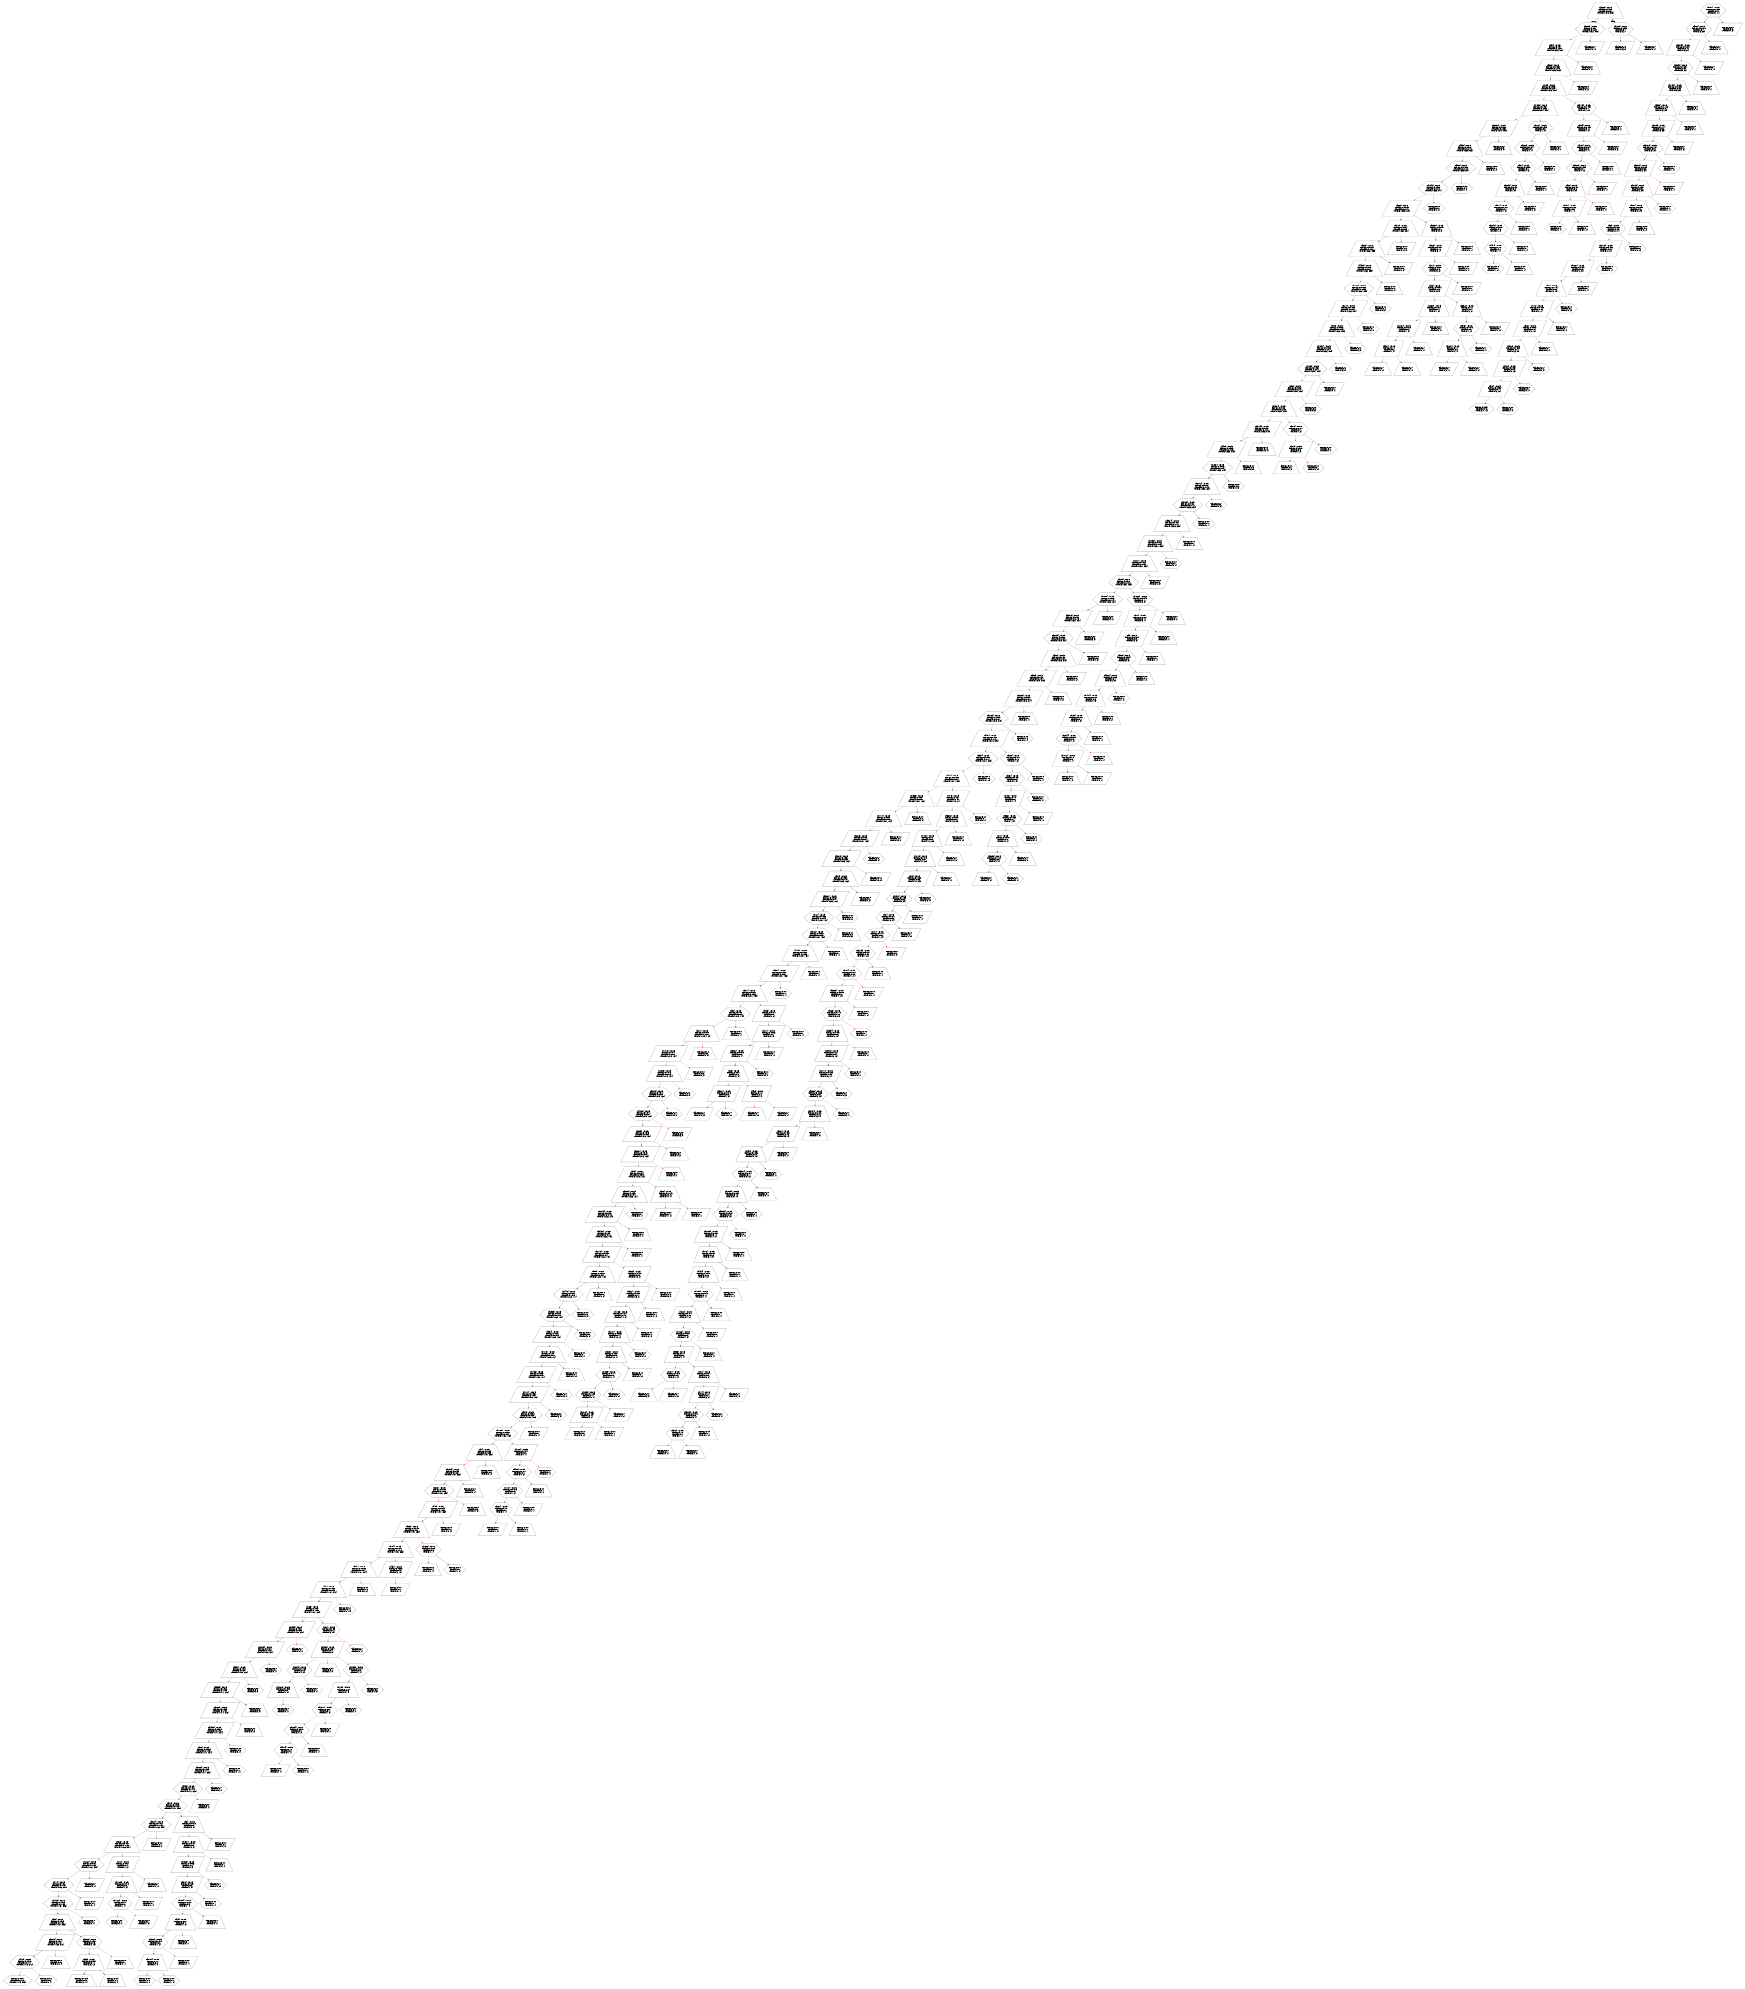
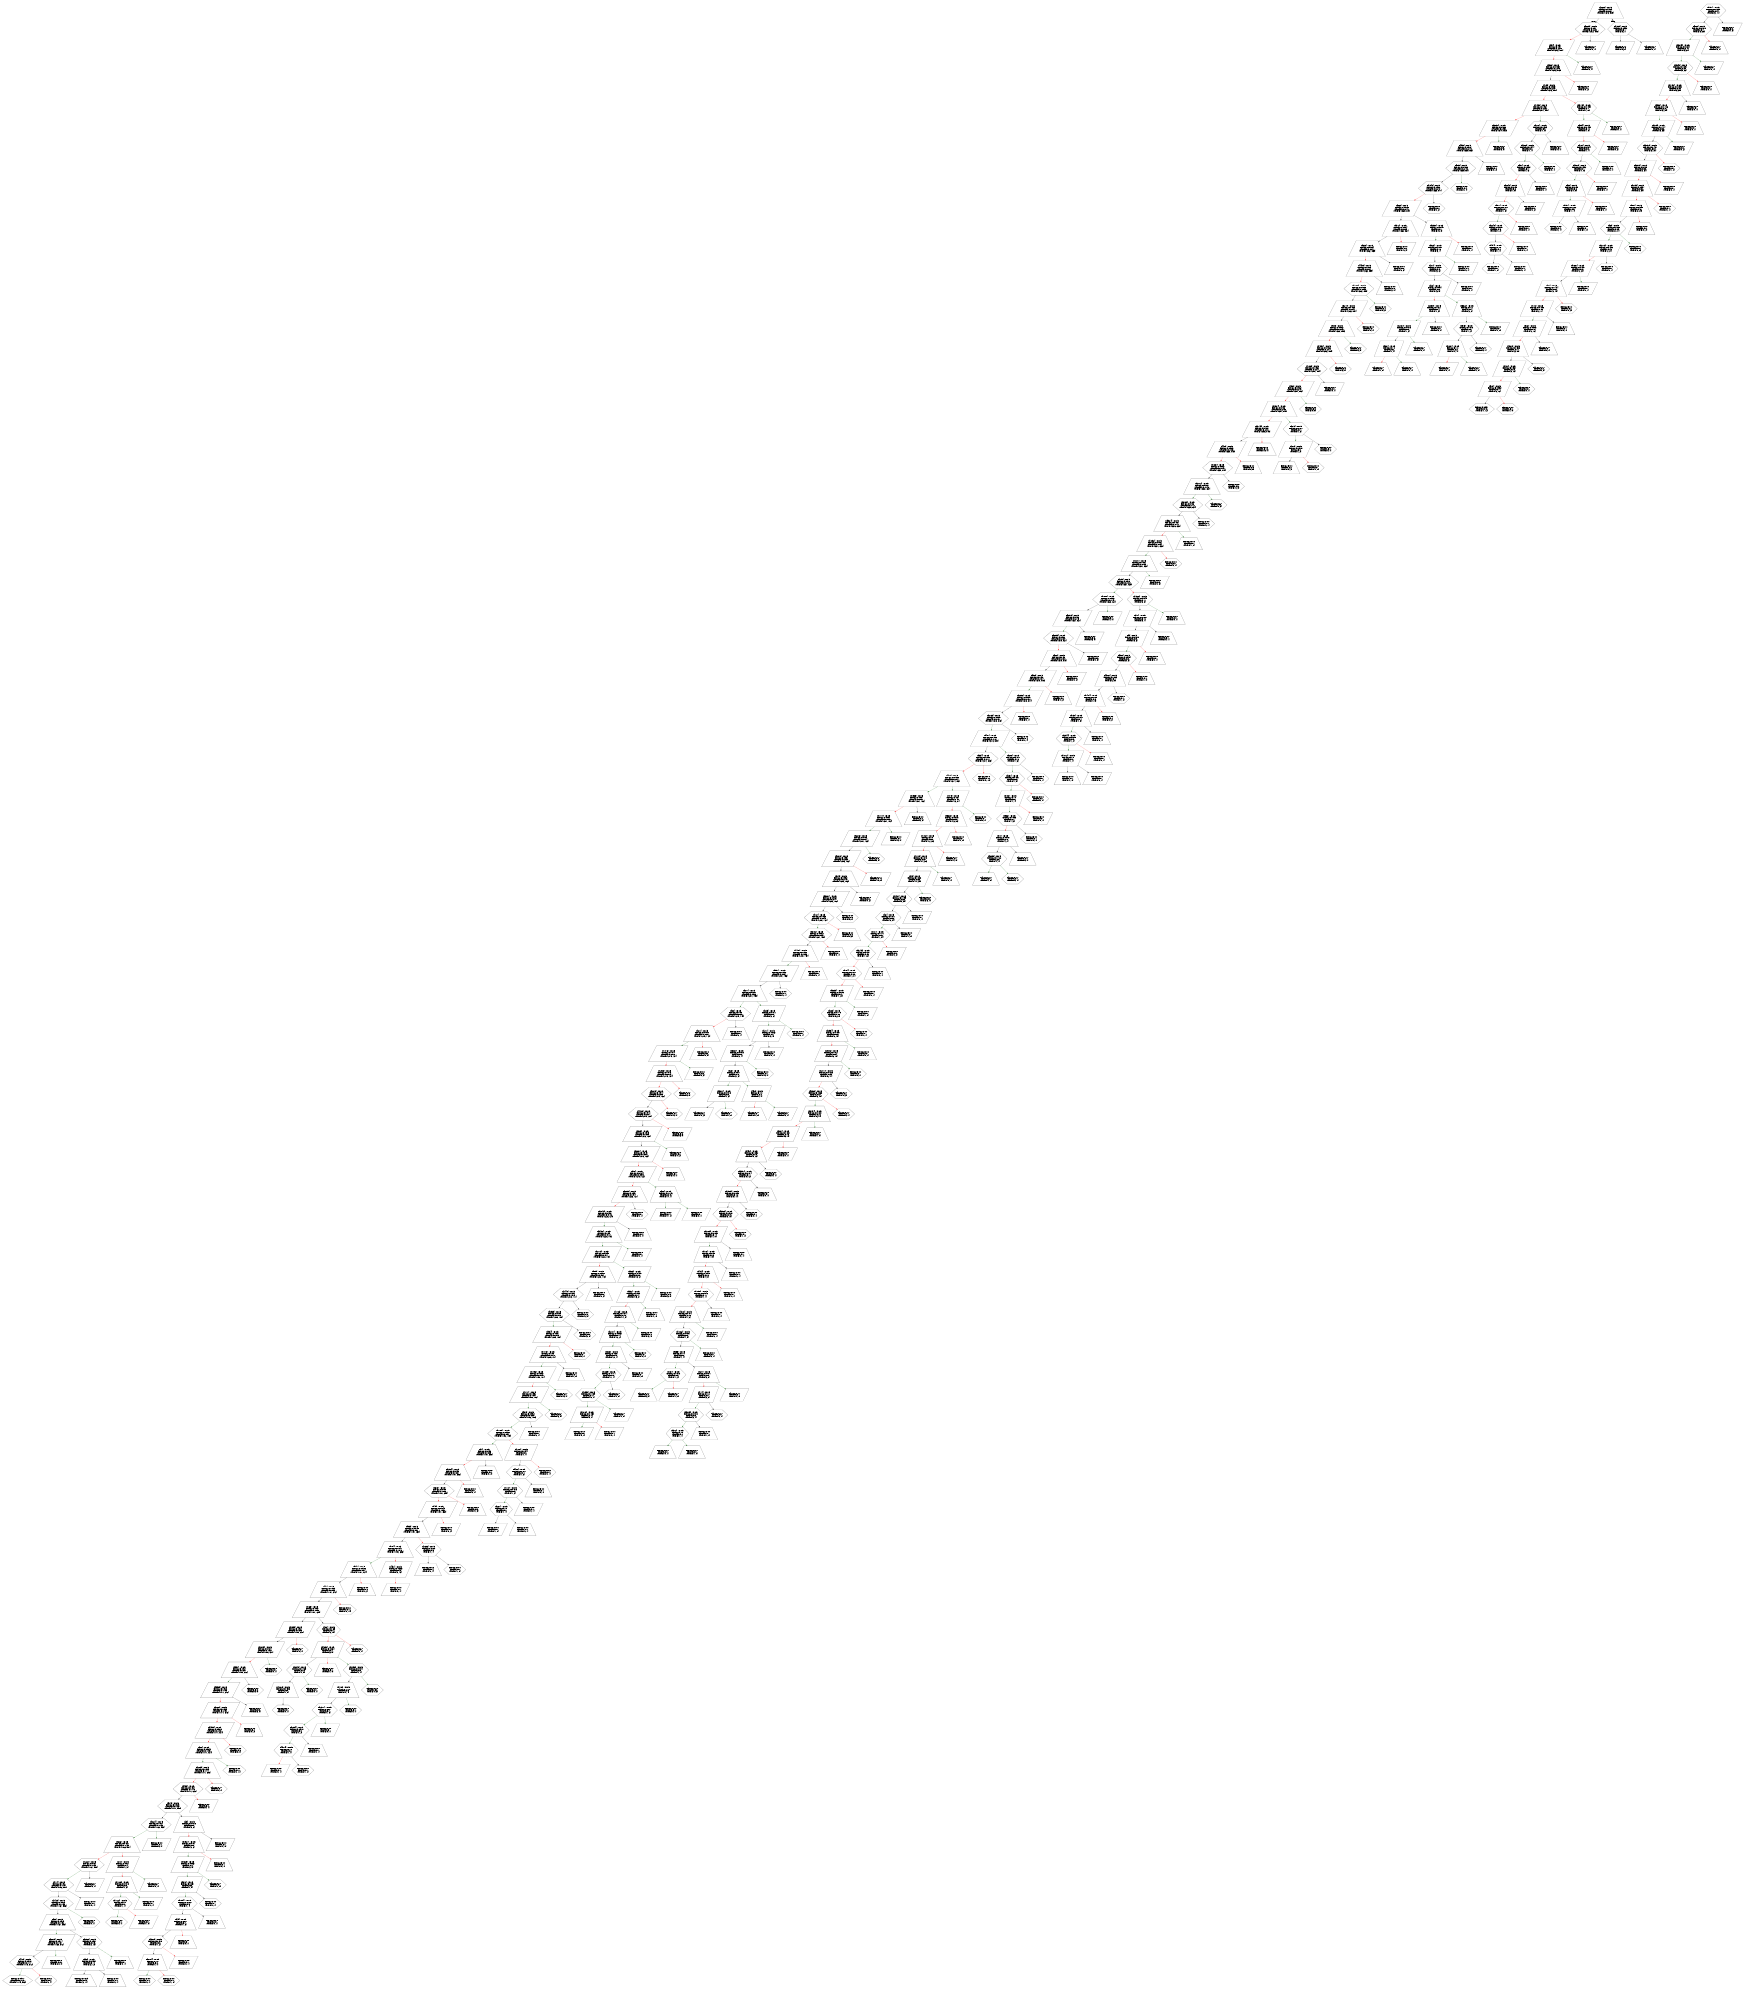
(1296, 449) -> (1296, 449)
